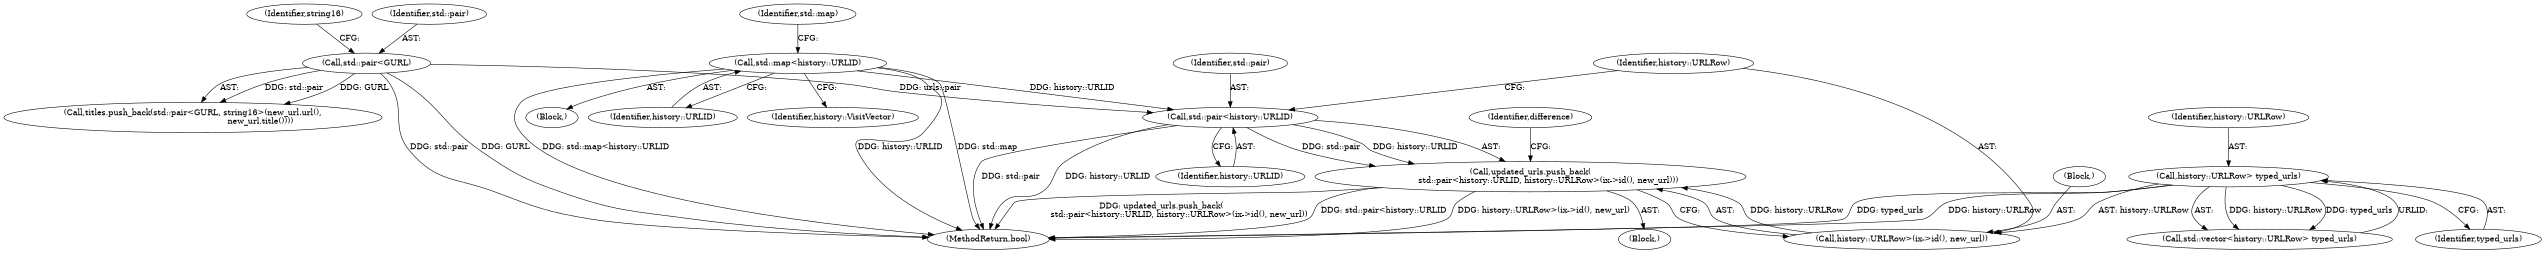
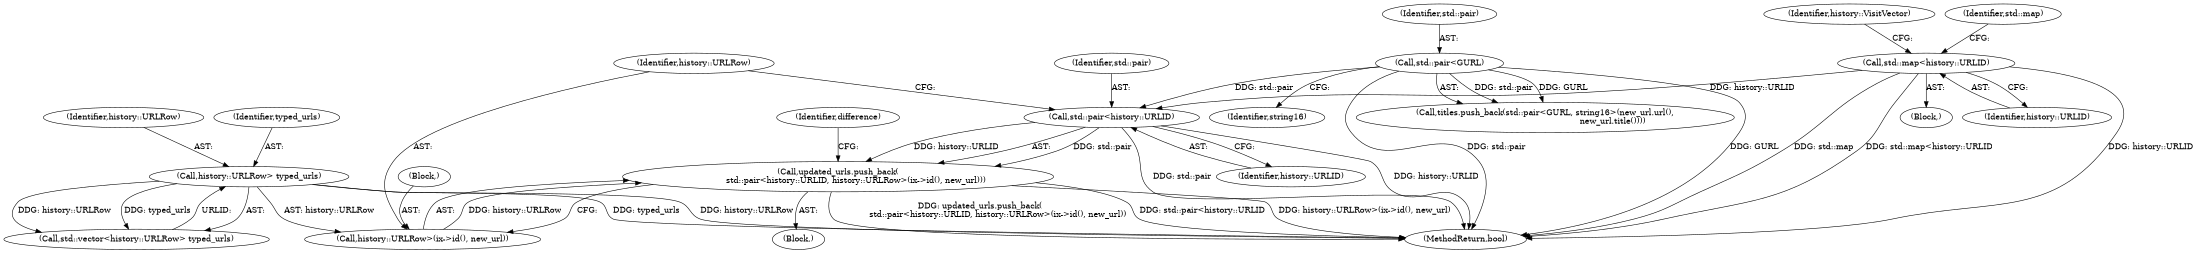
(333, 37) -> (1327, 77)
(814, 88) -> (1885, 37)
(930, 88) -> (1264, 88)
(2392, 192) -> none
